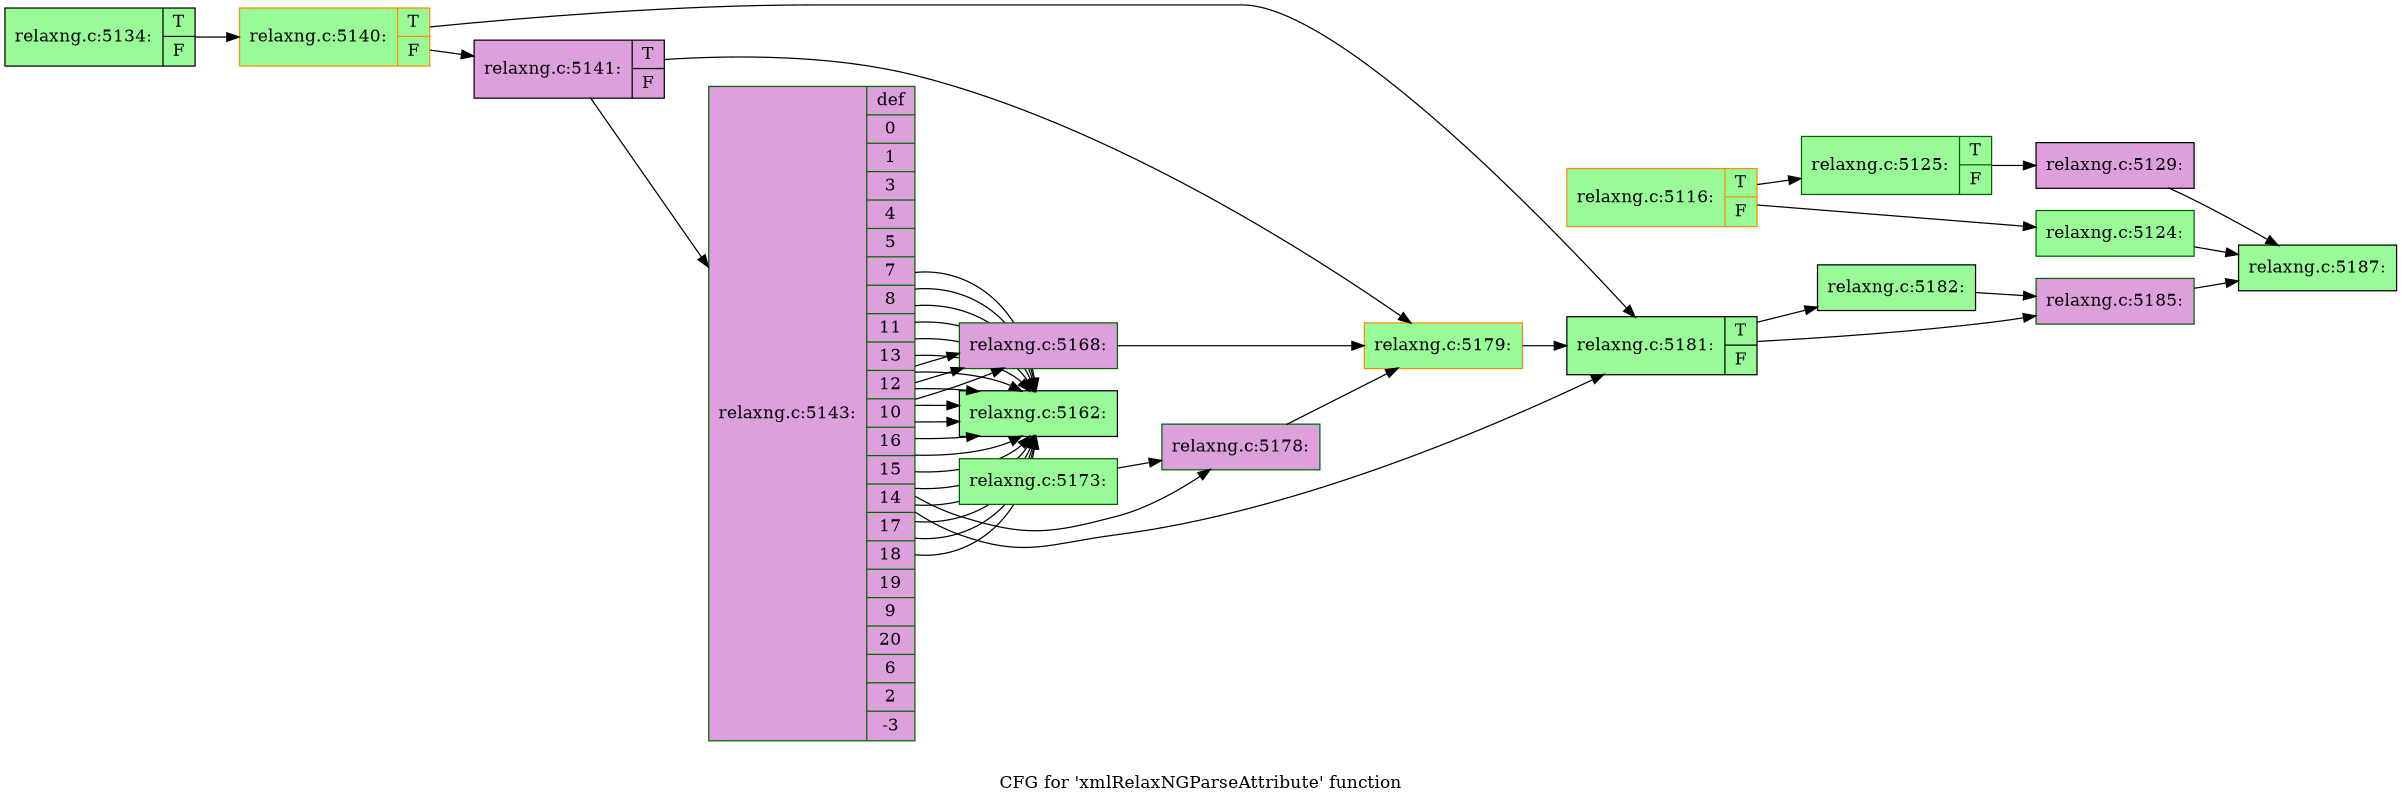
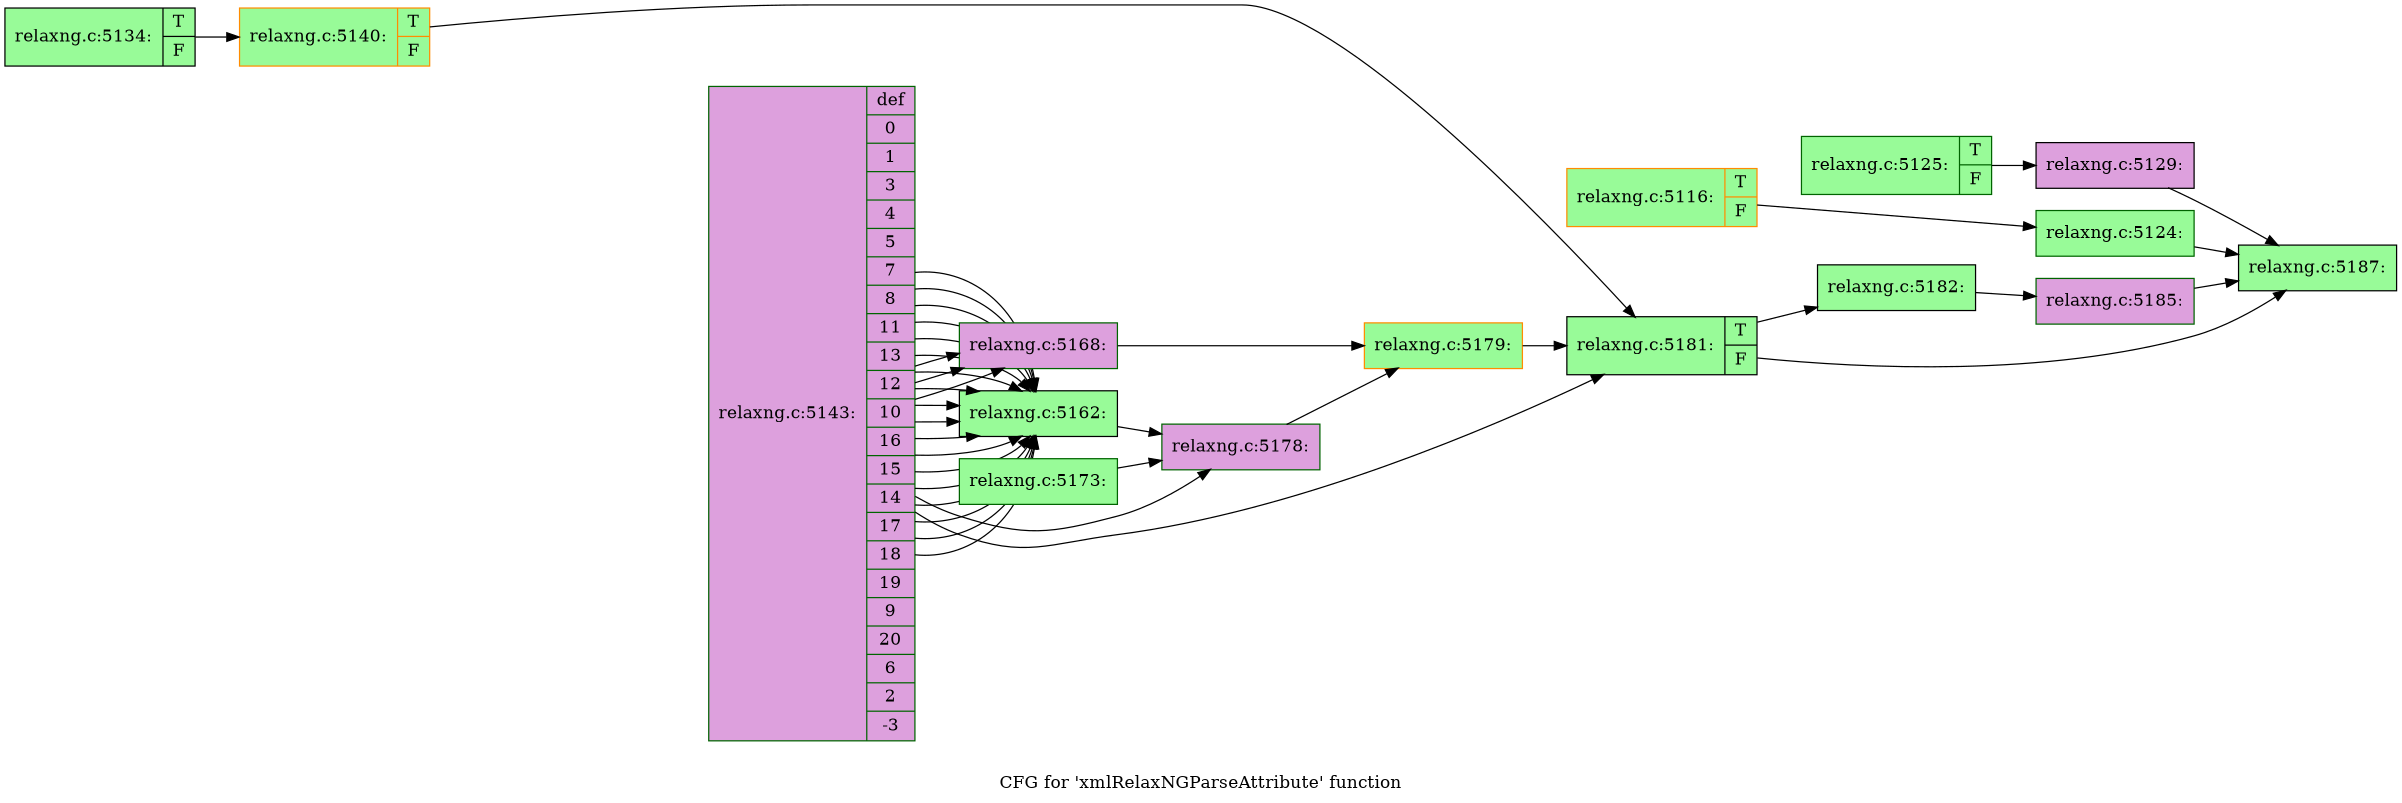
(569, 69) -> none
(1773, 182) -> none
(1891, 332) -> (2022, 364)
none -> (1133, 429)
